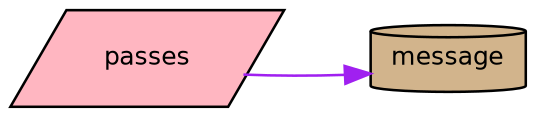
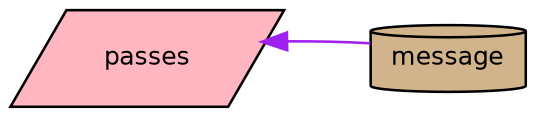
(294, 76) -> (329, 42)
